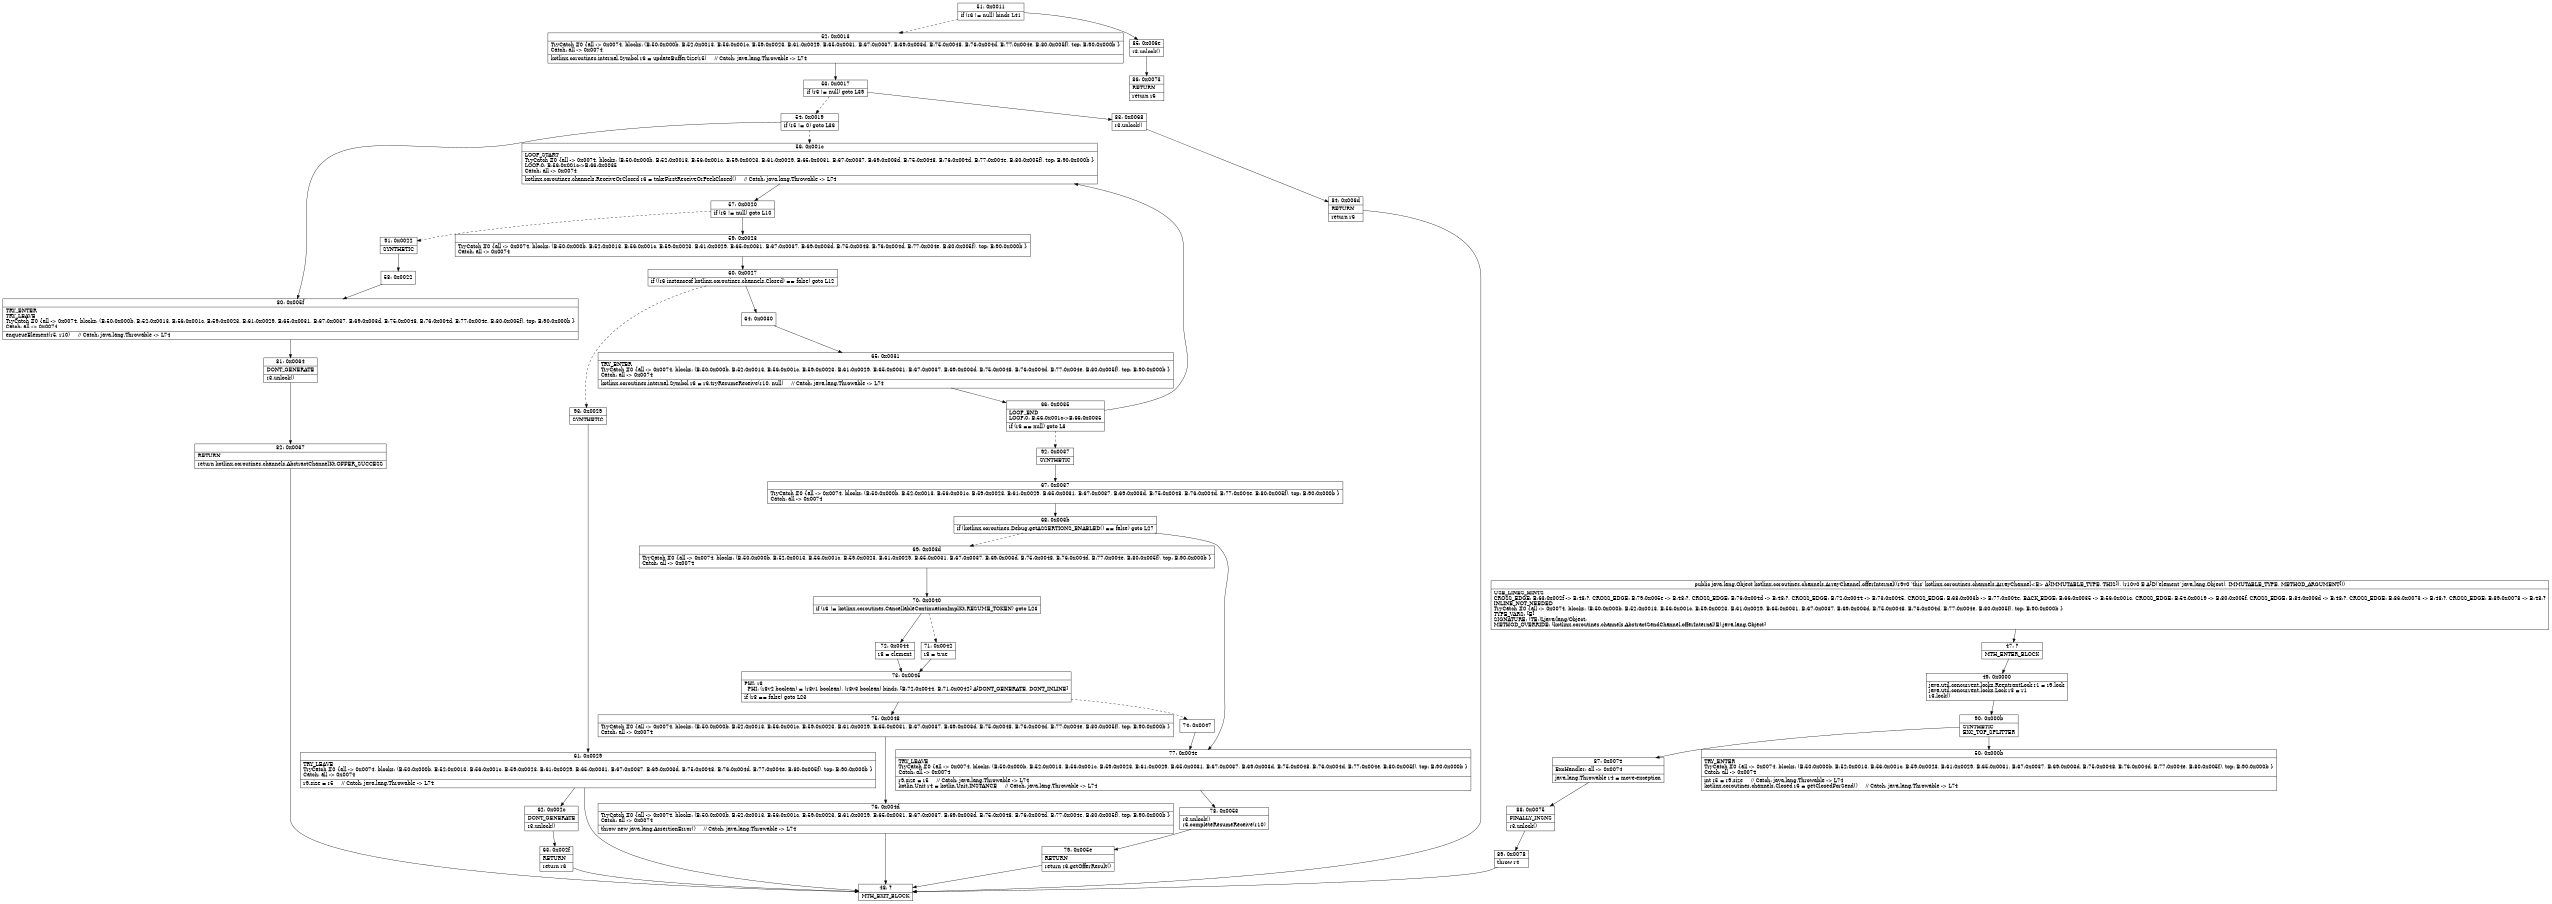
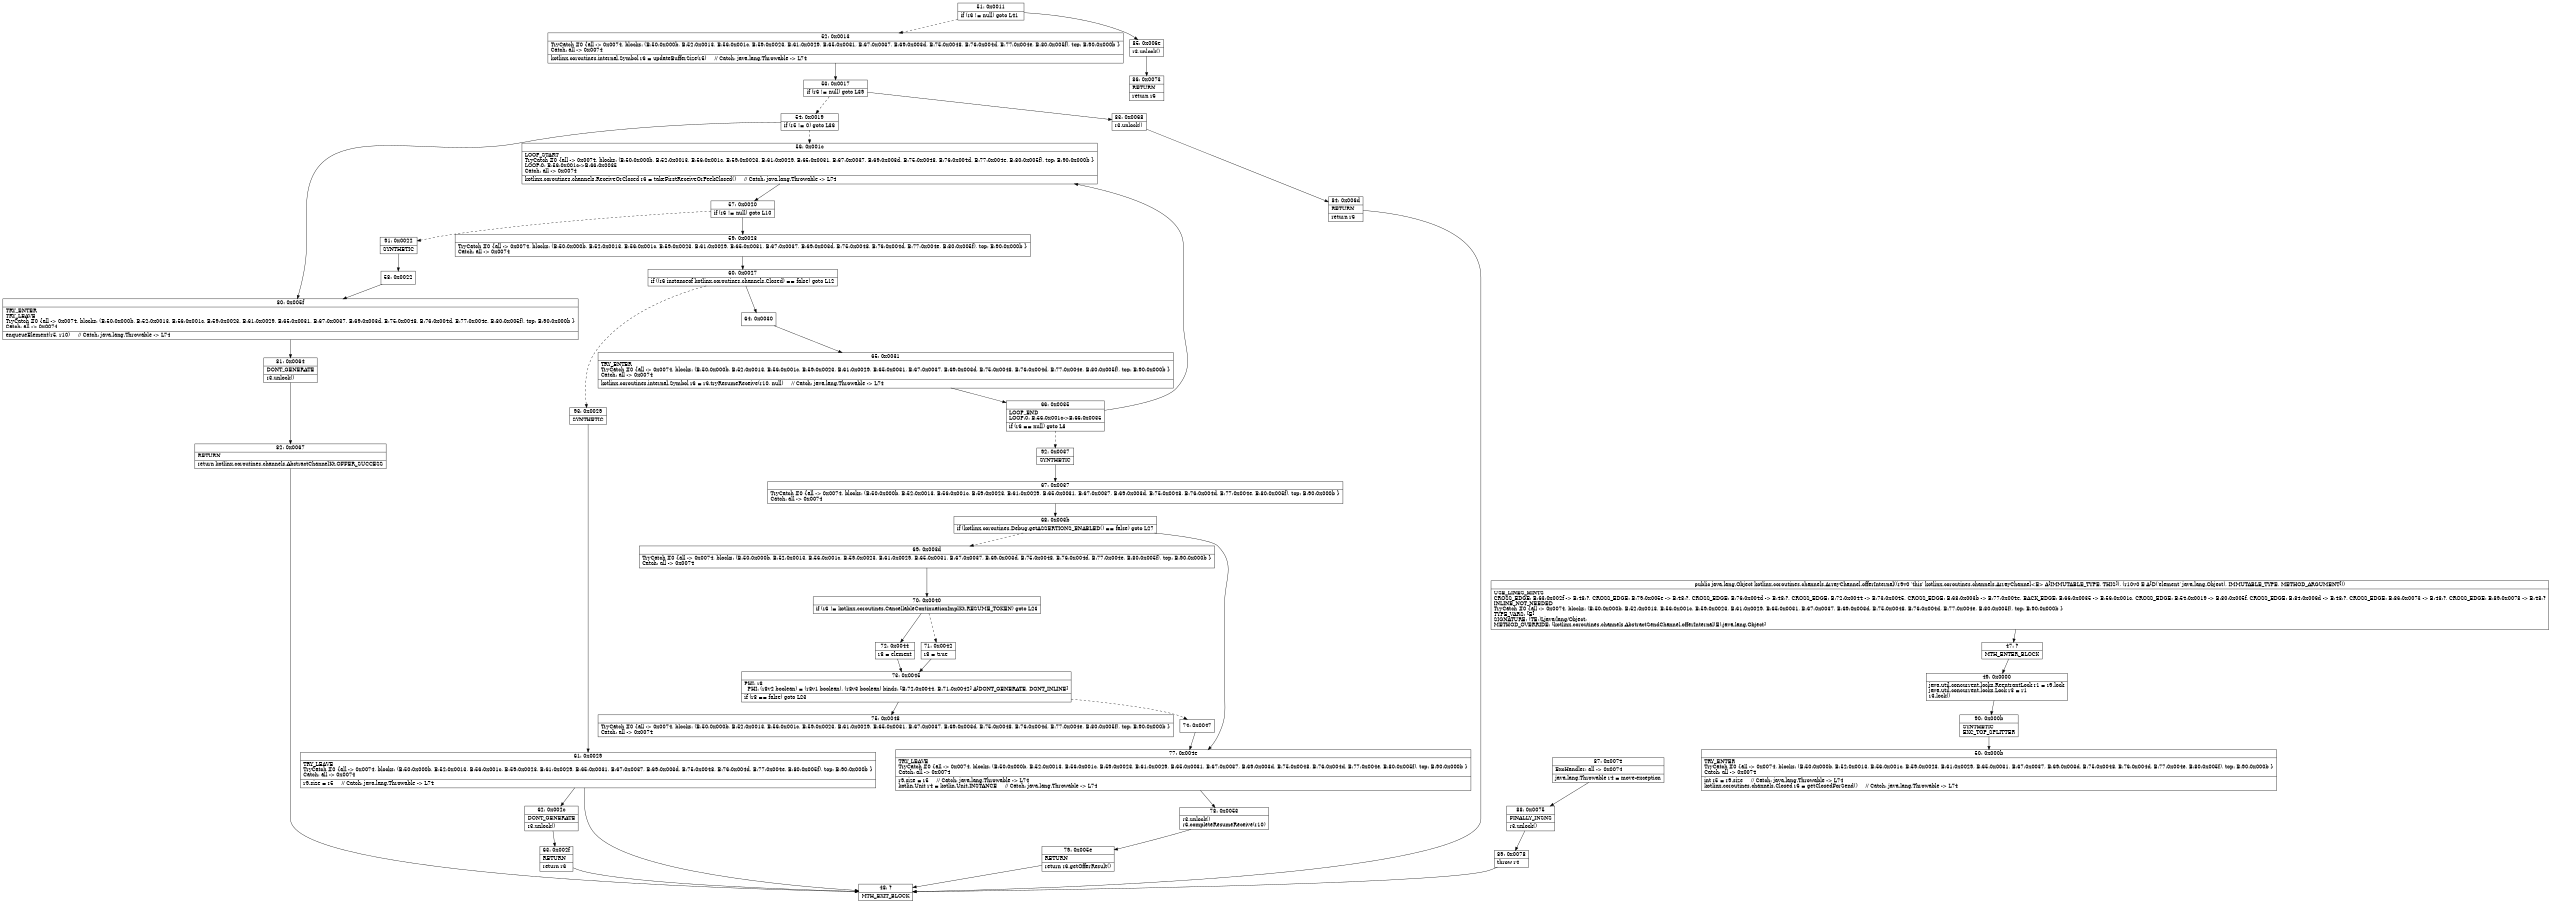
(991, 16) -> (990, 16)
(1809, 737) -> none
(886, 818) -> none
